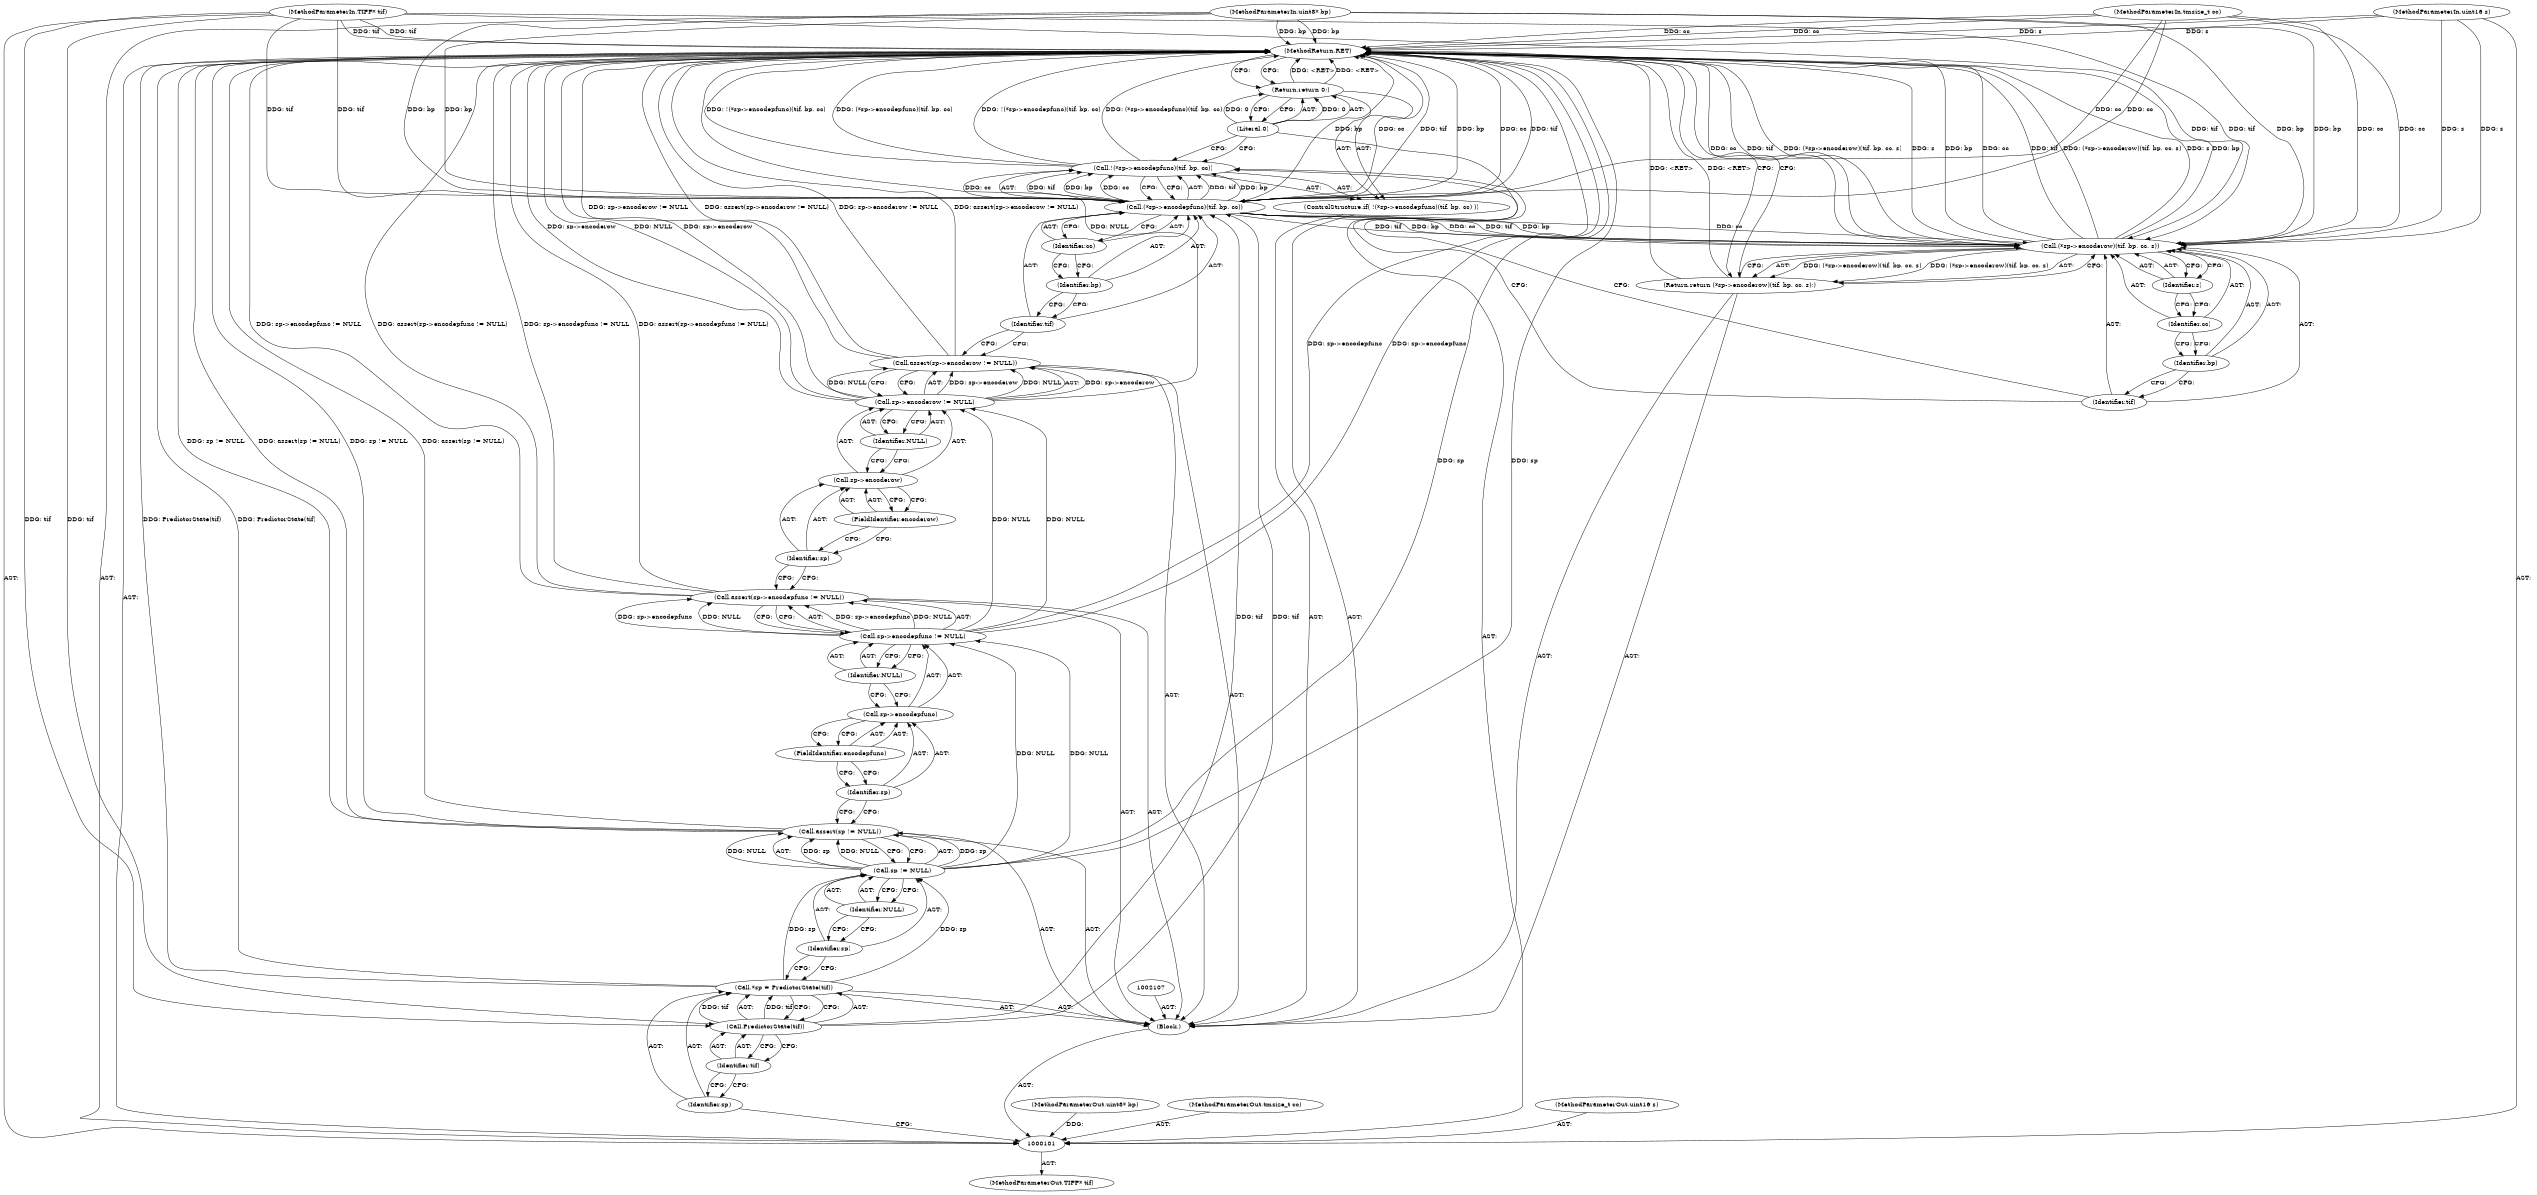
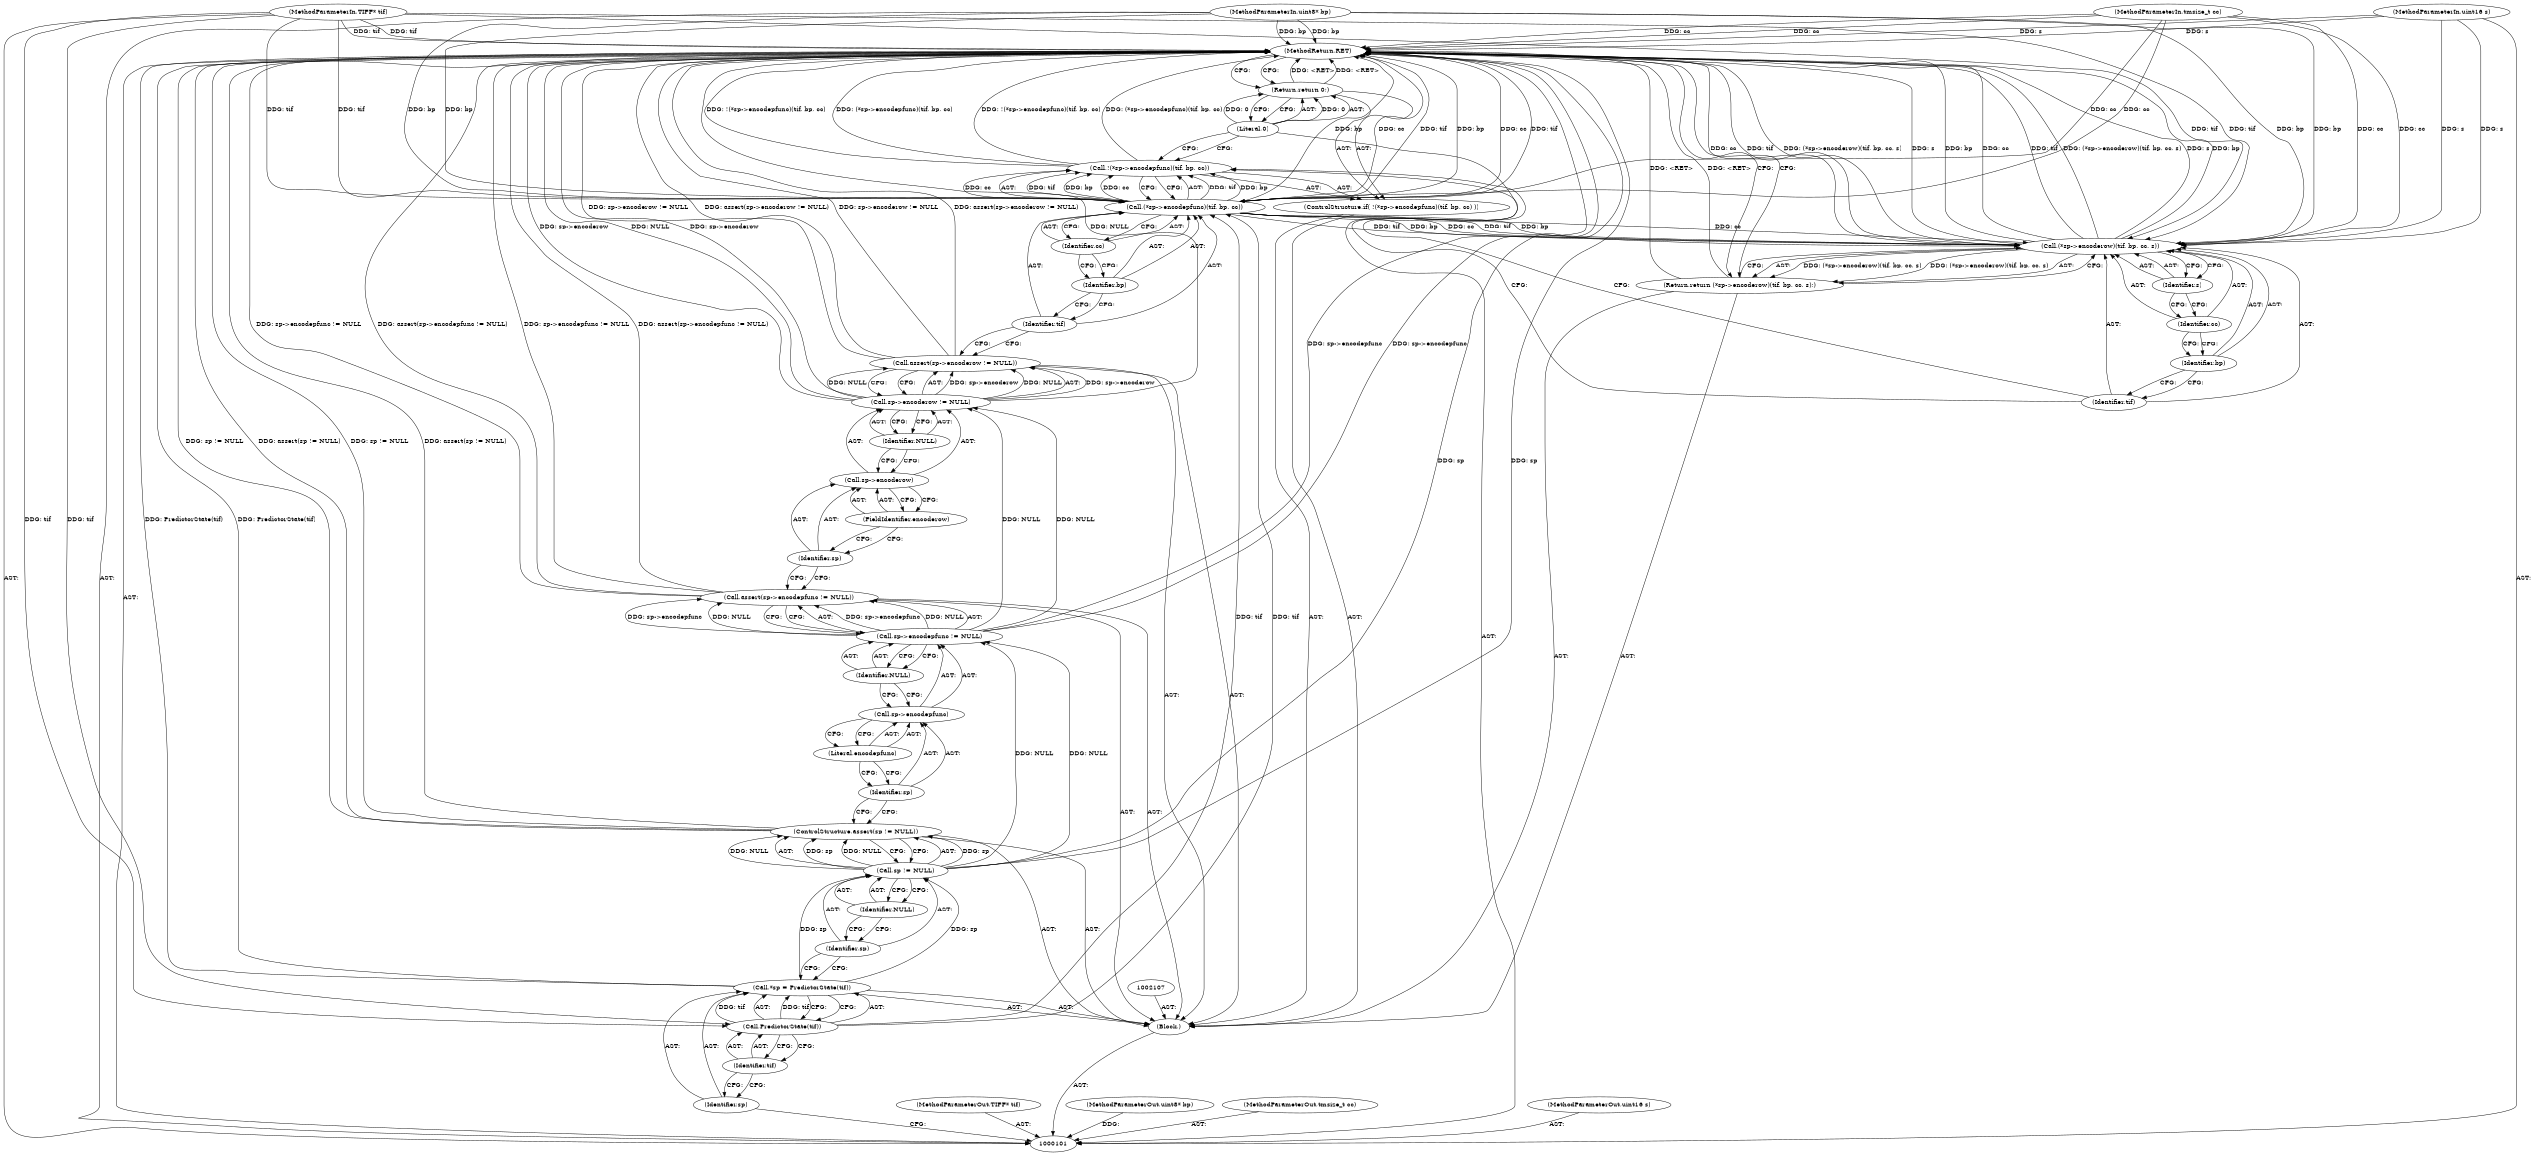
(840, 754) -> (863, 754)
(840, 832) -> (856, 832)
(1042, 1161) -> (1010, 1124)
